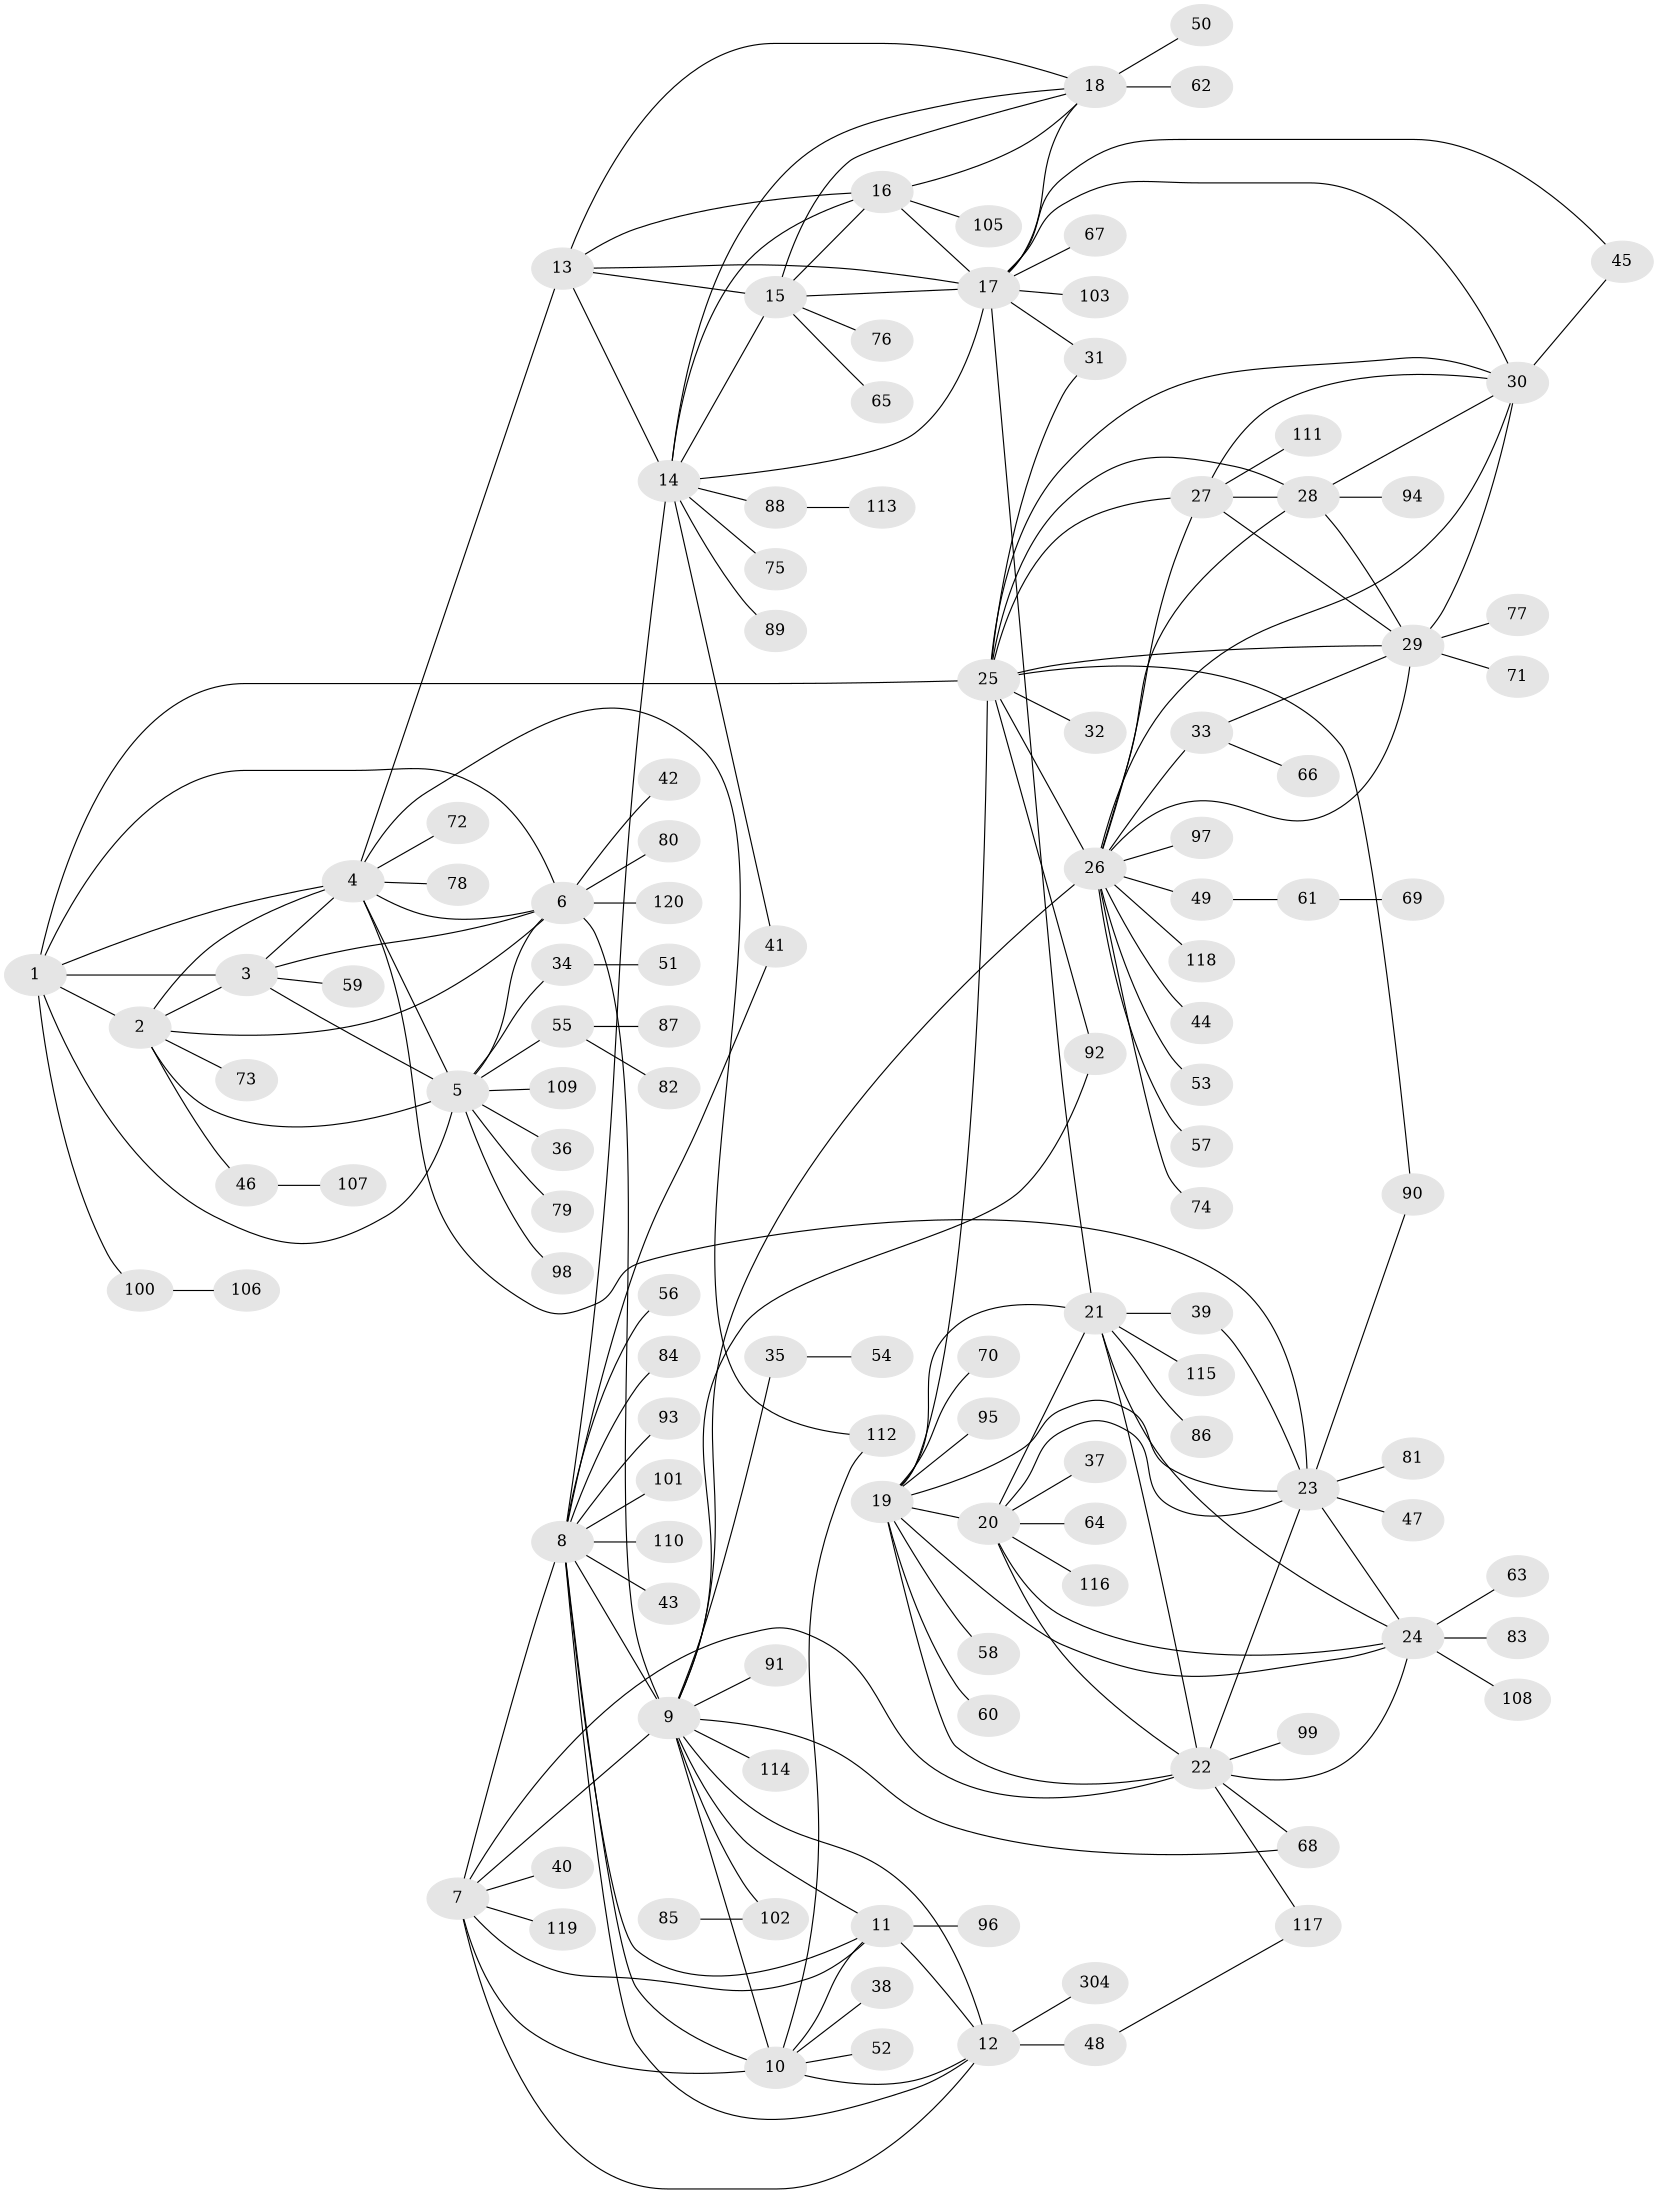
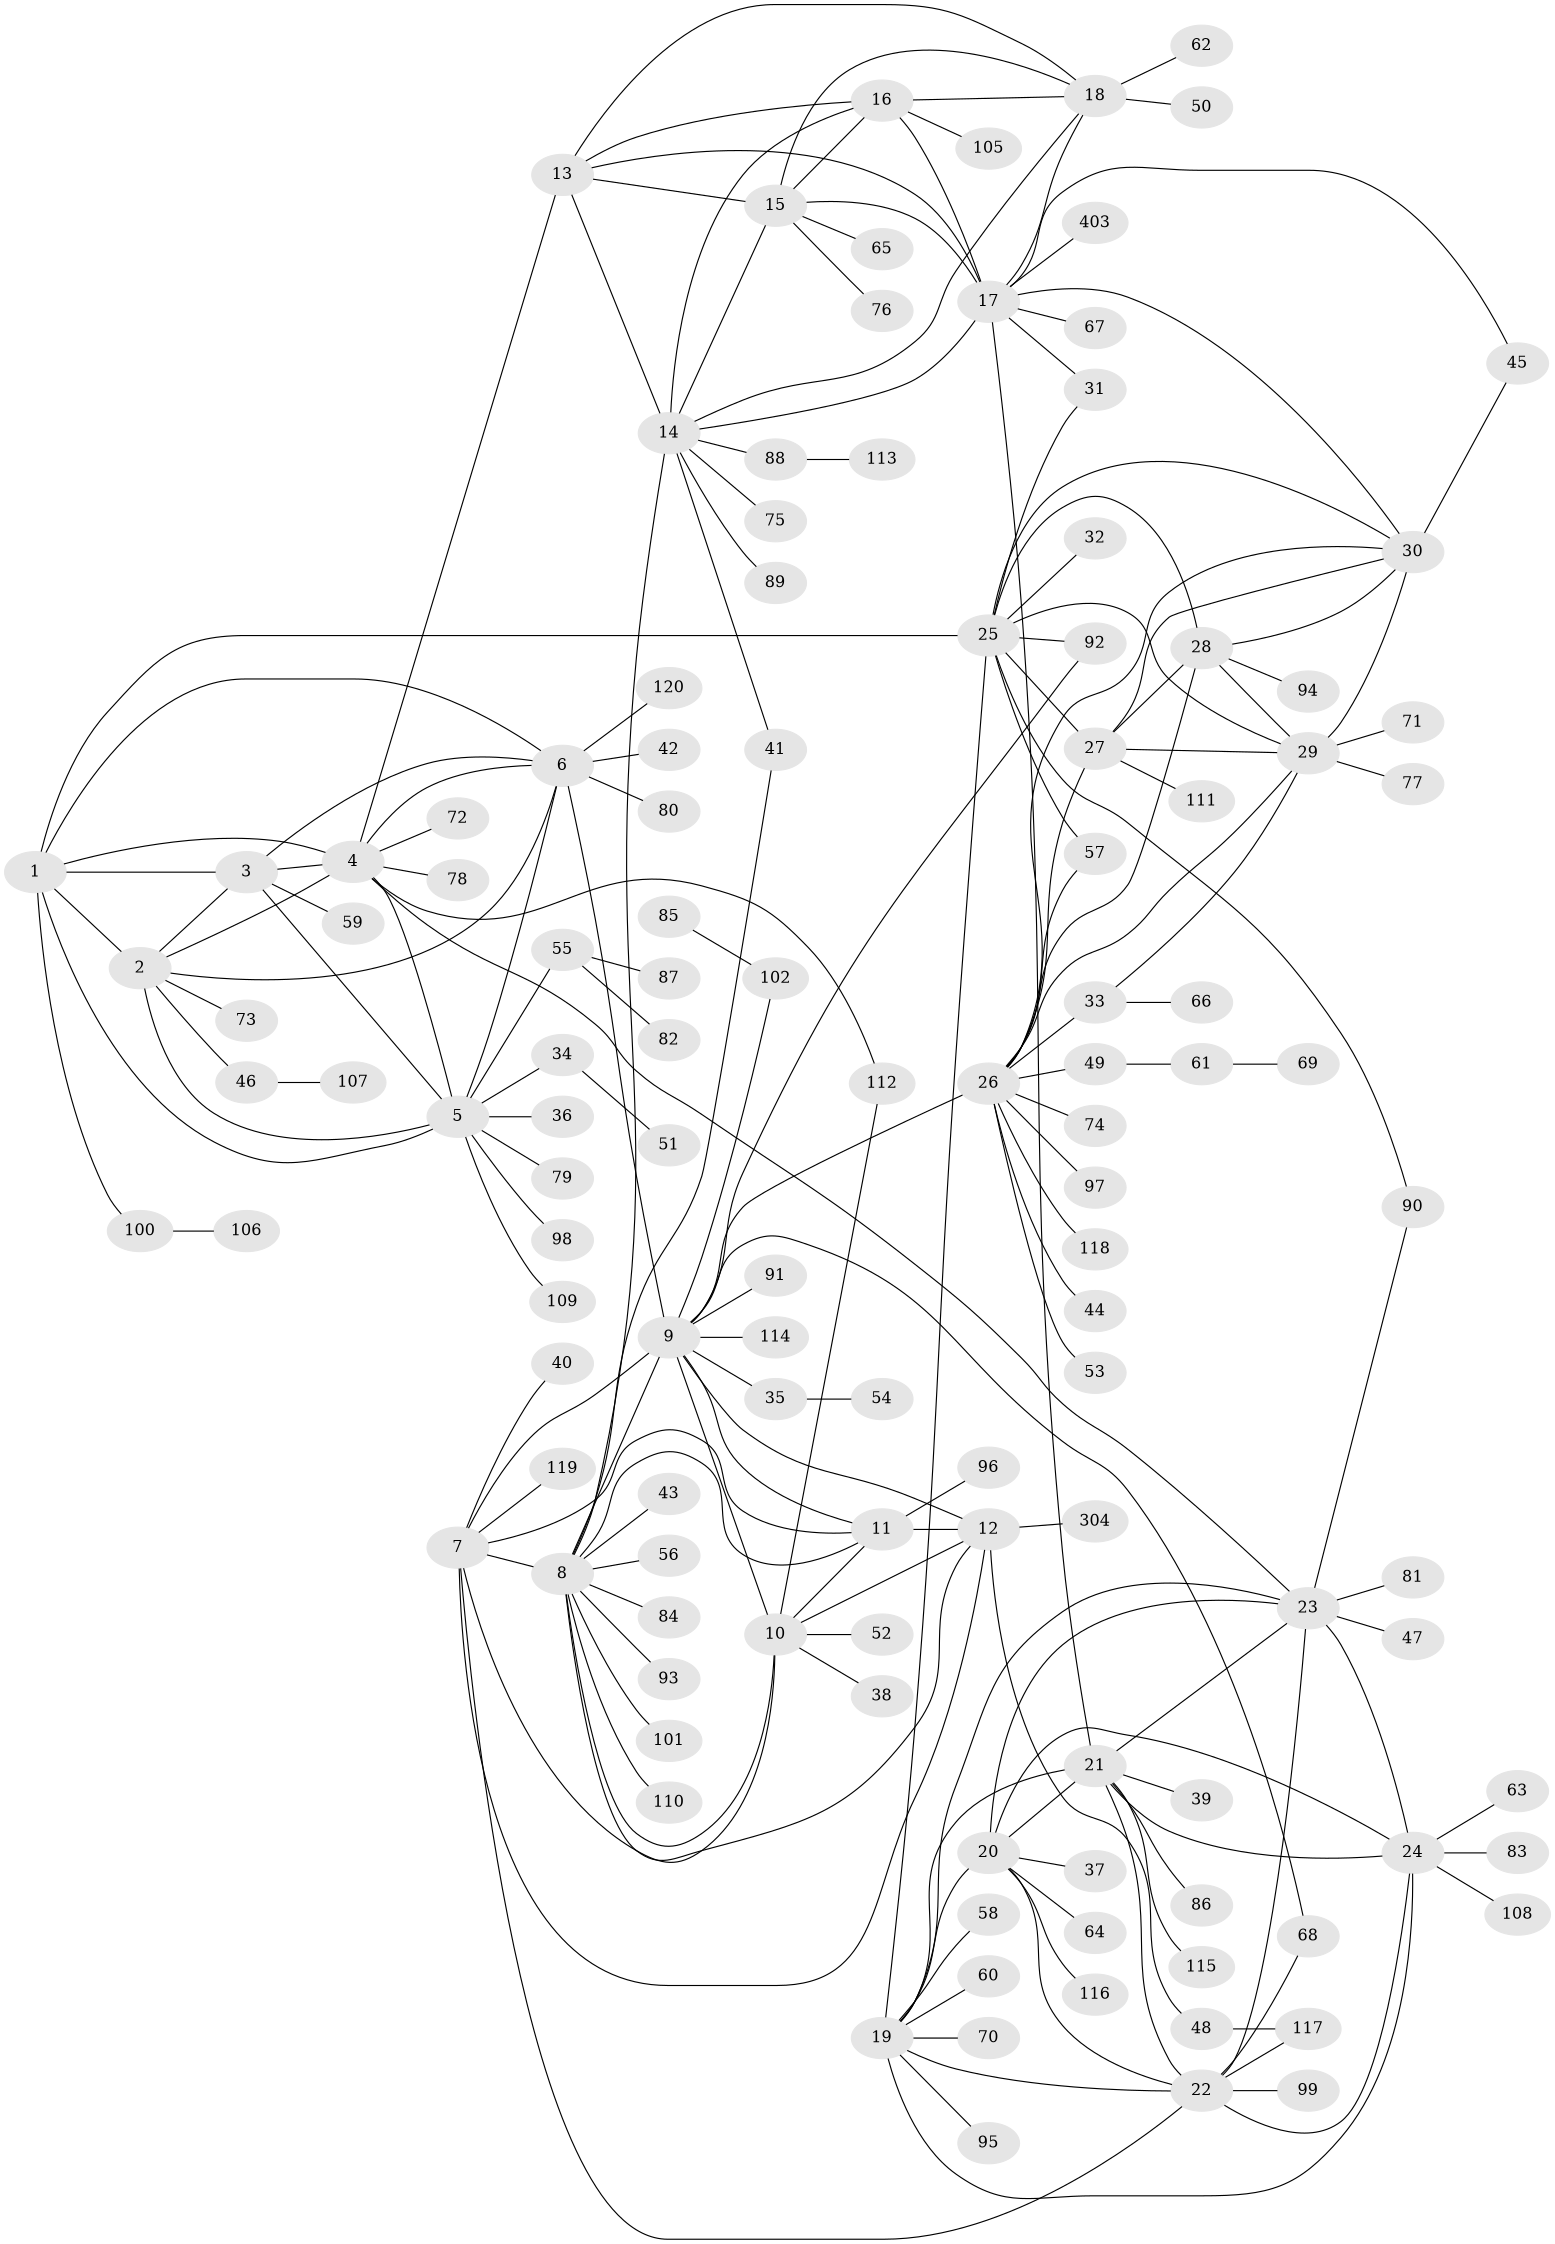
(1095, 297) -> (1095, 223)
(1042, 774) -> (1046, 786)
(1266, 1396) -> (1202, 1687)
